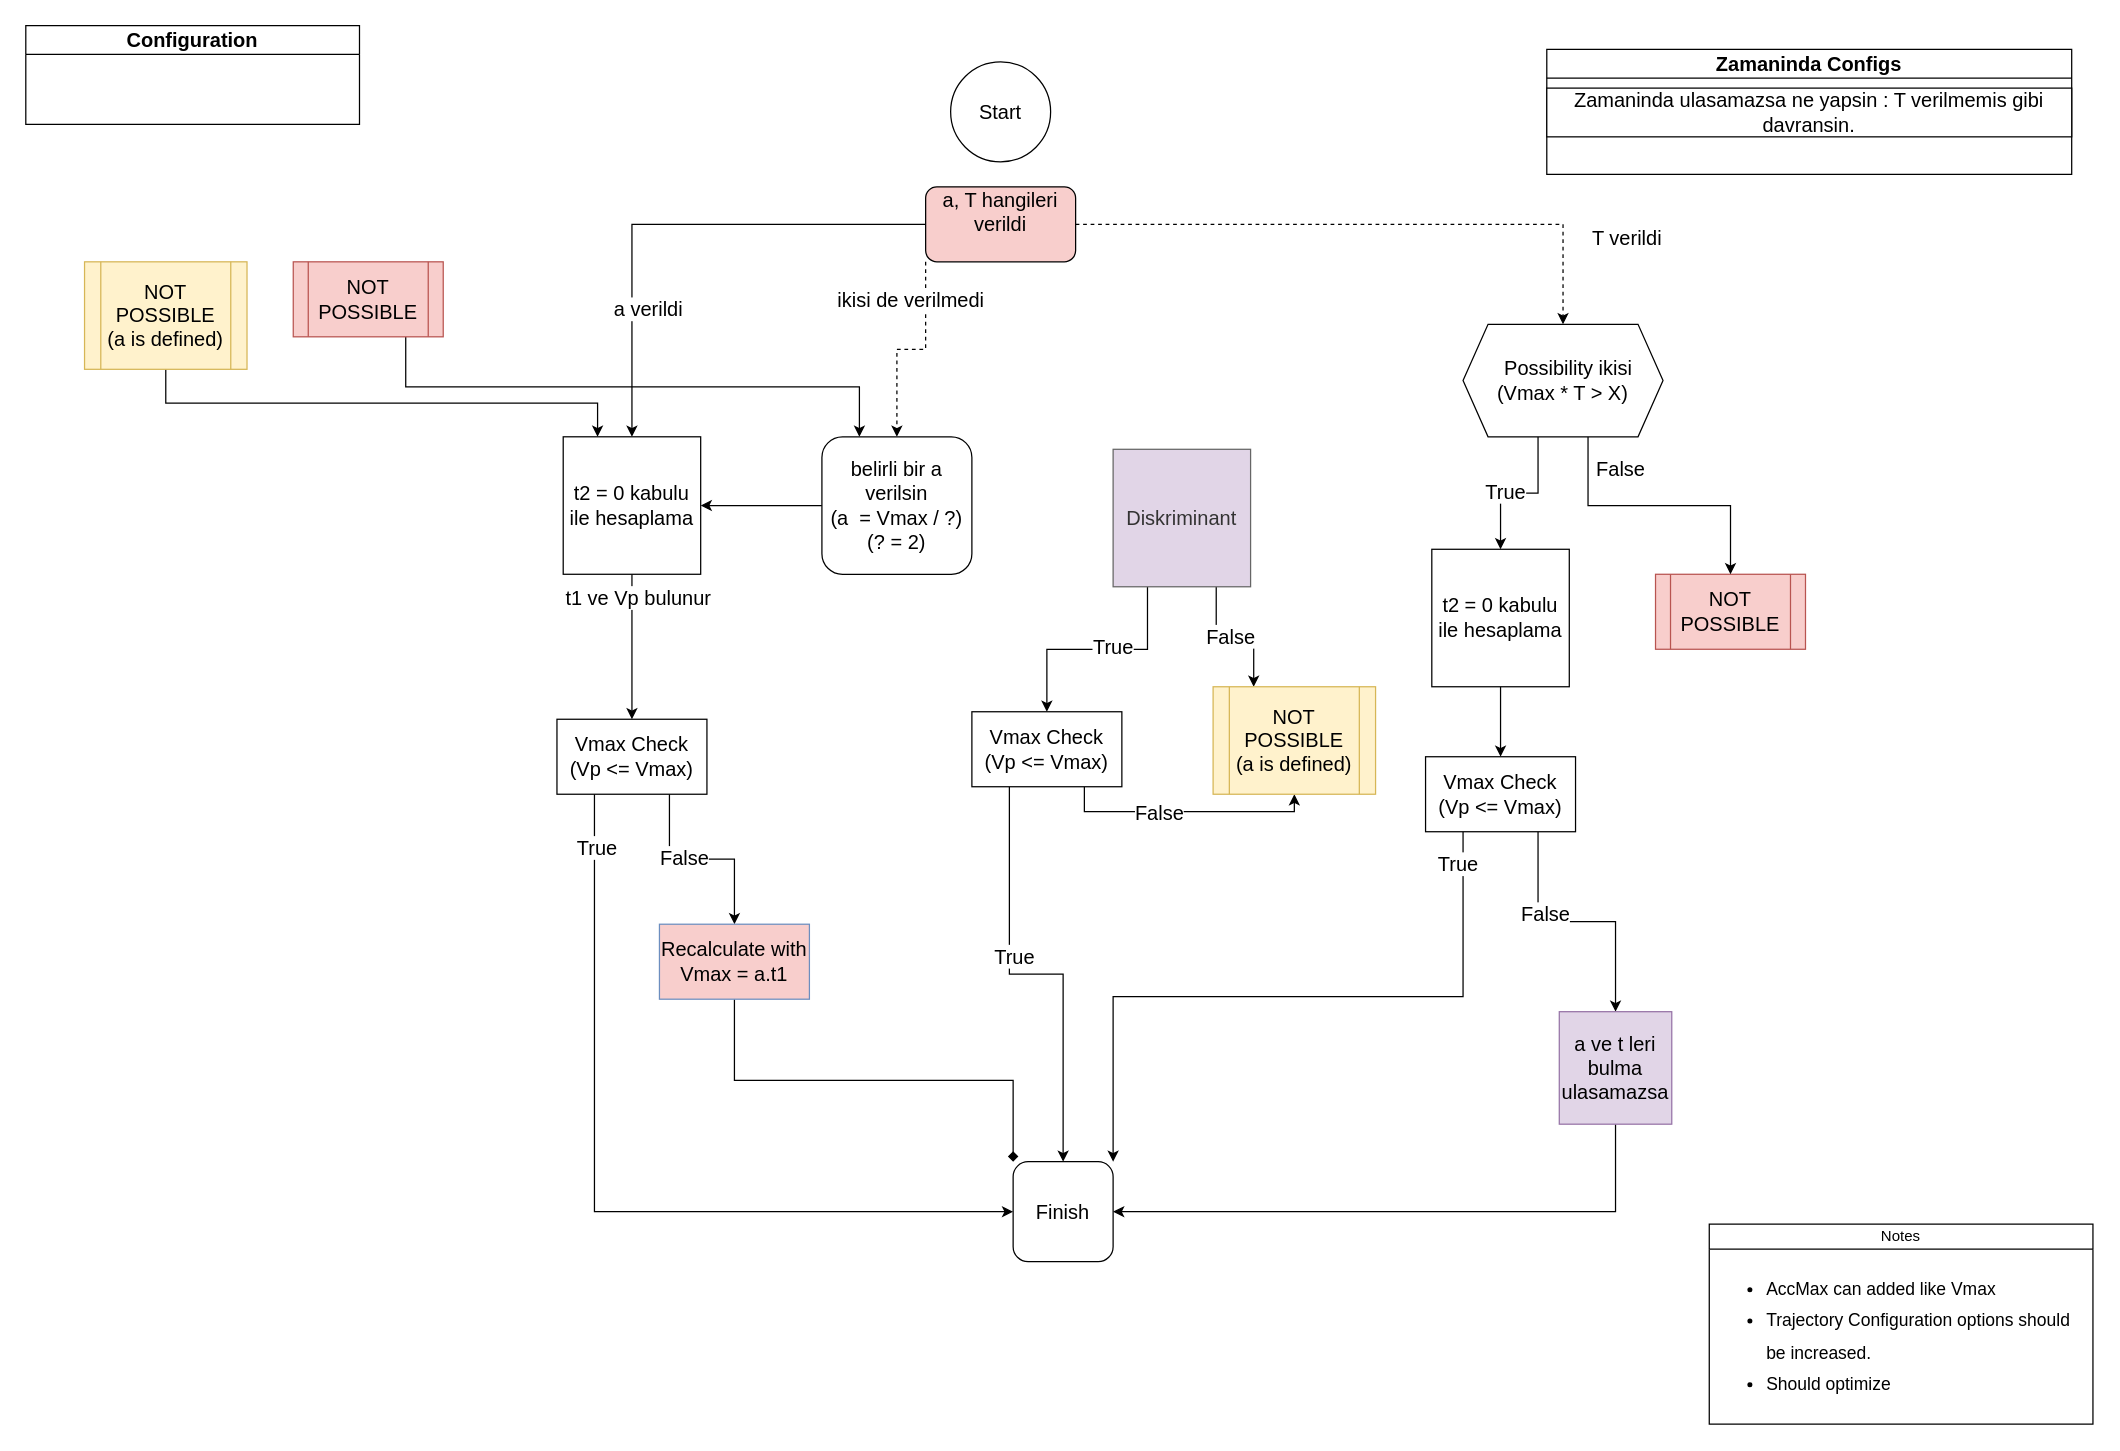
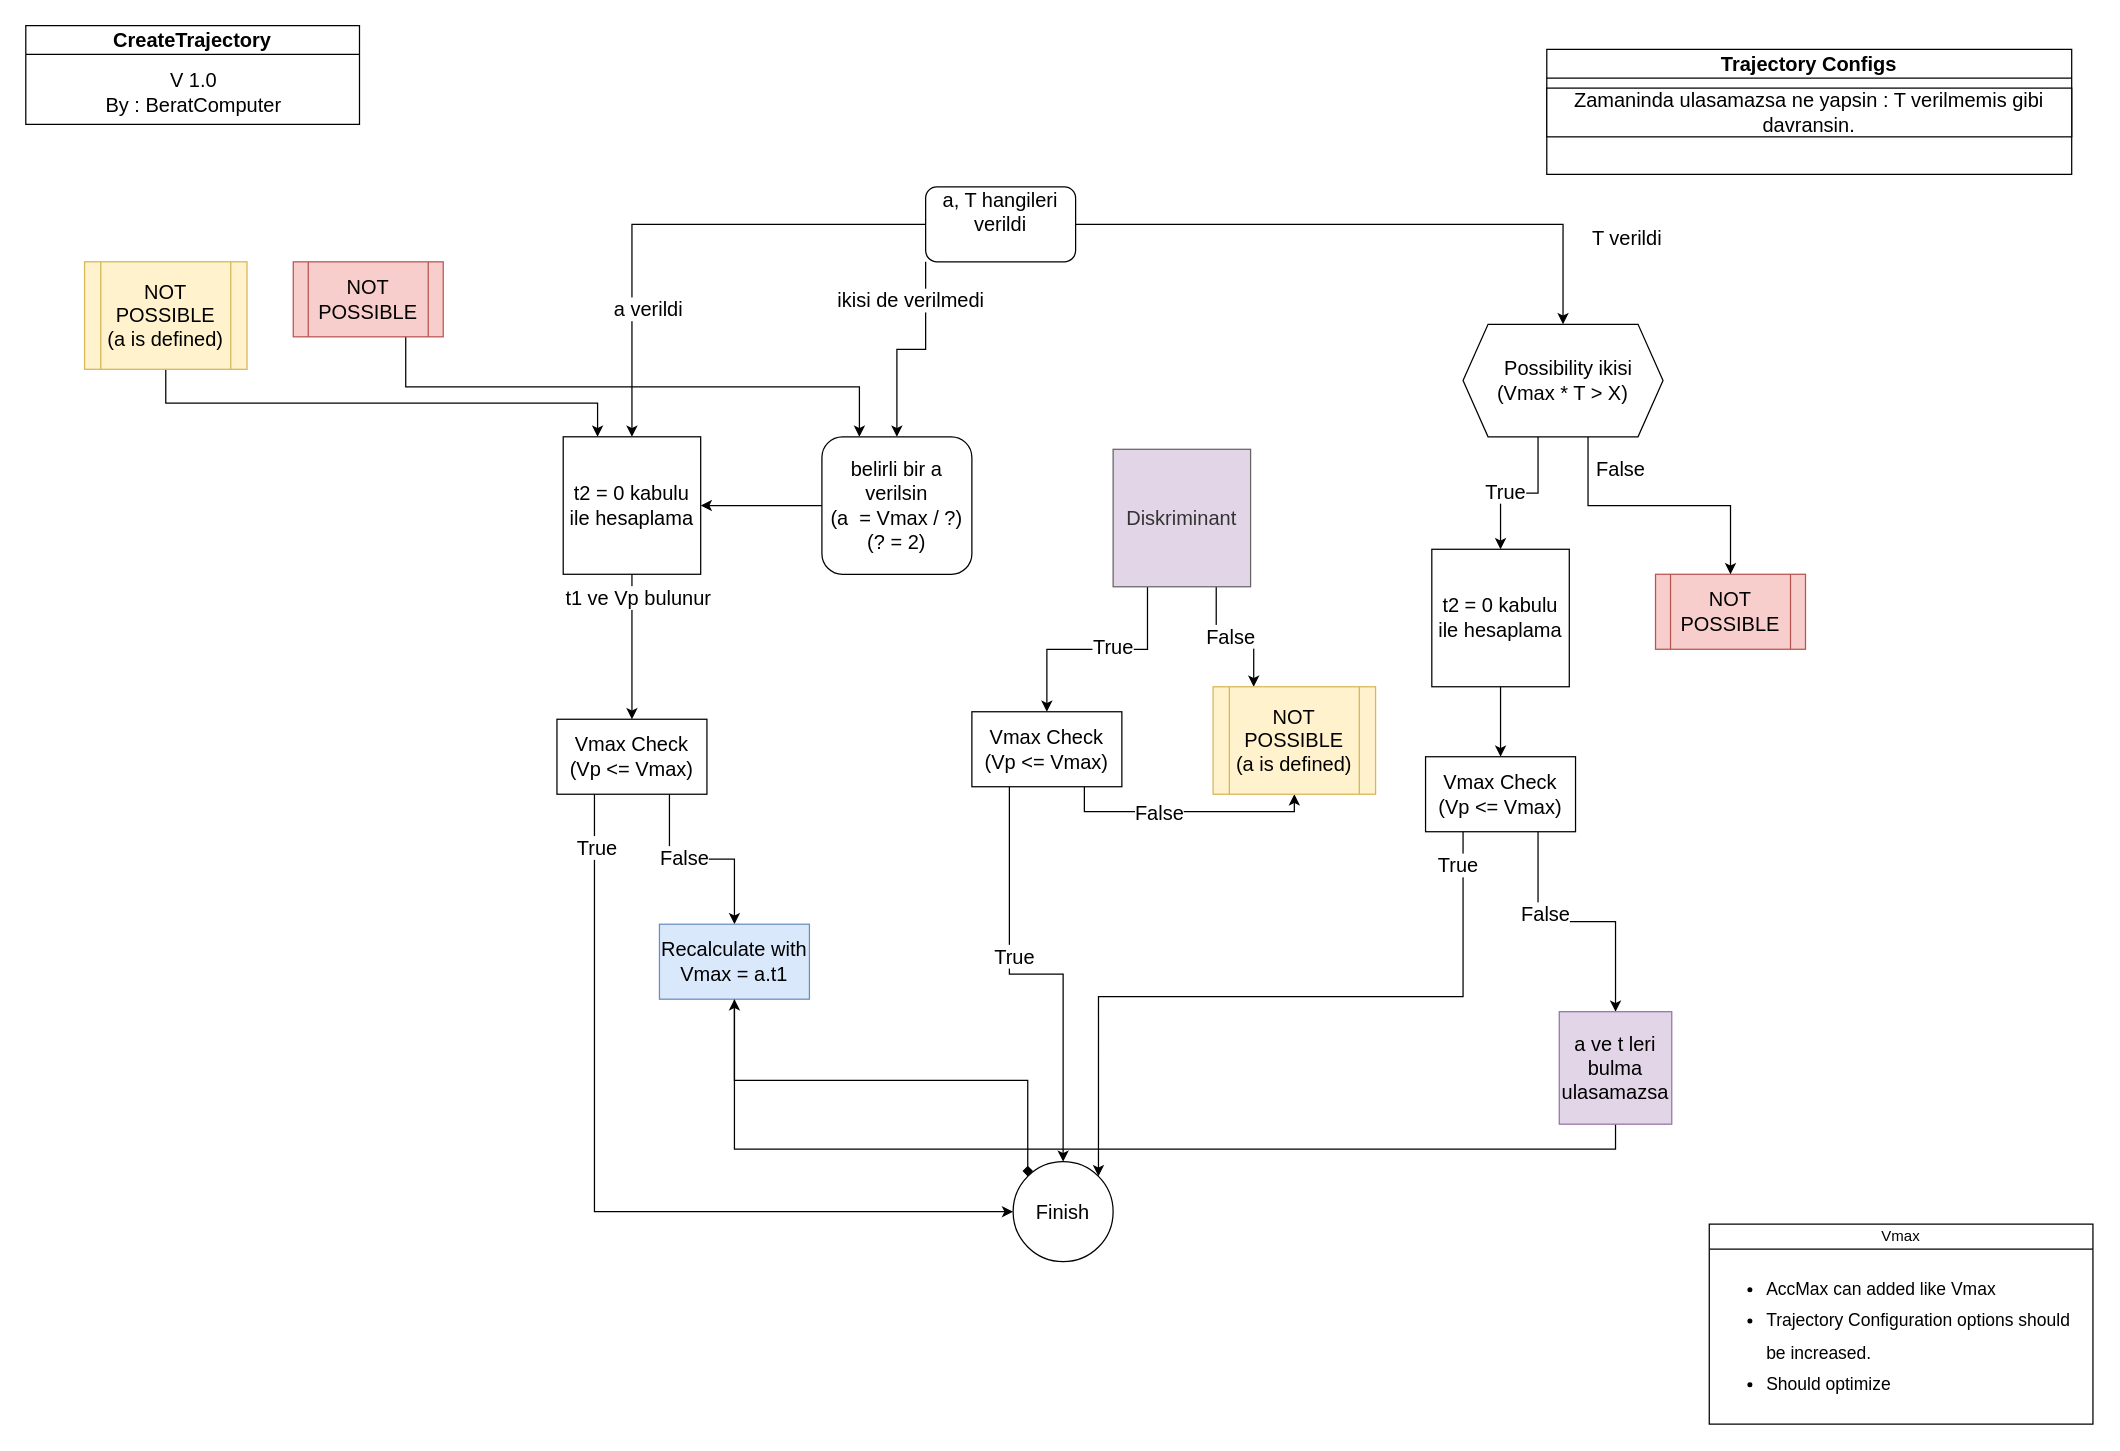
(193, 41) -> (193, 41)
(1809, 64) -> (1809, 64)
none -> (193, 93)
(1001, 112) -> none
(1001, 224) -> (1001, 224)
(1365, 224) -> (1365, 224)
(897, 355) -> (897, 355)
(734, 962) -> (734, 962)
(1063, 1212) -> (1063, 1212)
(1401, 1212) -> (1143, 1149)
(1901, 1237) -> (1901, 1237)
